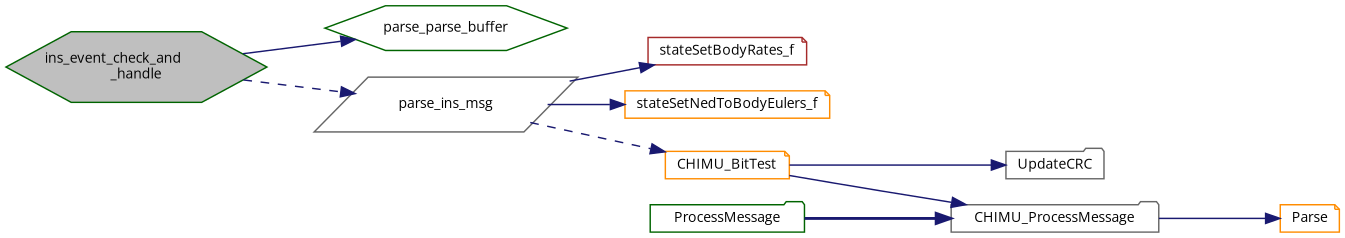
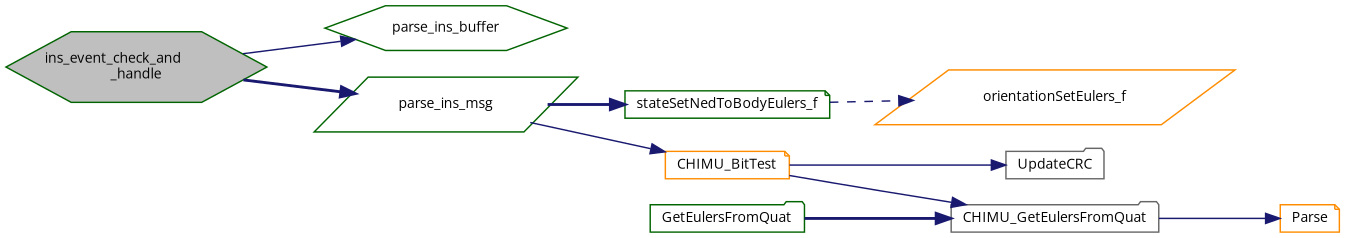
(446, 28) -> (446, 28)
(727, 51) -> none
(292, 86) -> (292, 86)
none -> (1055, 97)
(446, 105) -> (446, 105)
(579, 105) -> (579, 105)
(727, 105) -> (727, 105)
(590, 136) -> (590, 136)
(727, 218) -> (727, 218)
(1055, 218) -> (1055, 218)
